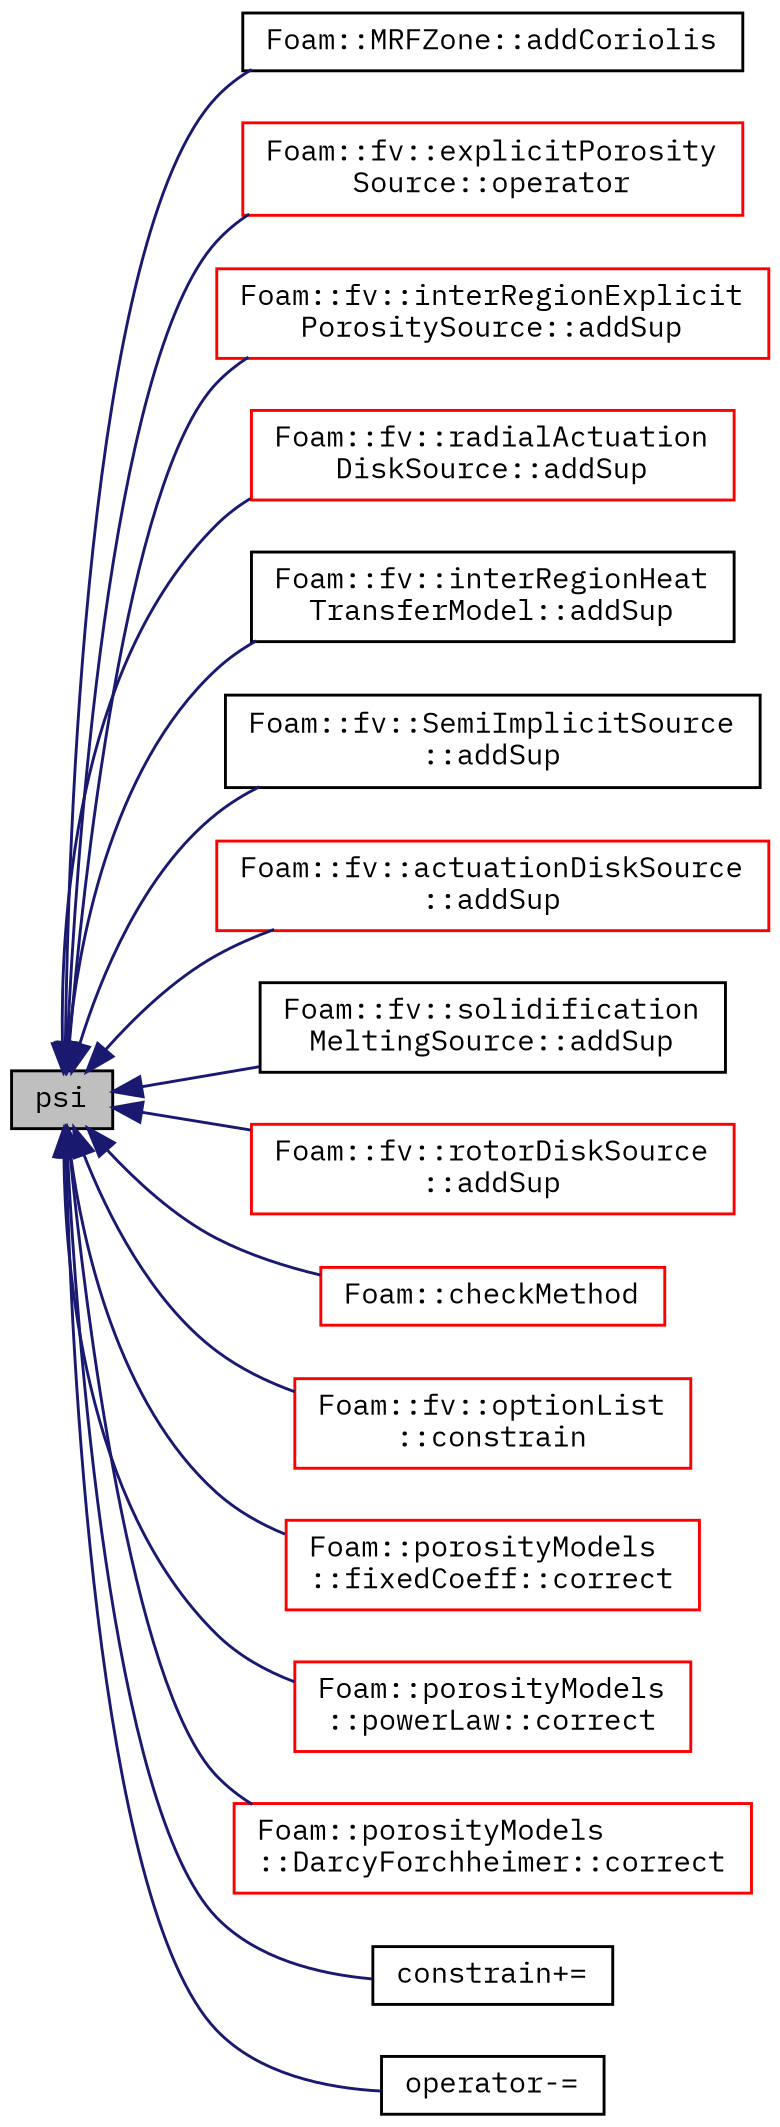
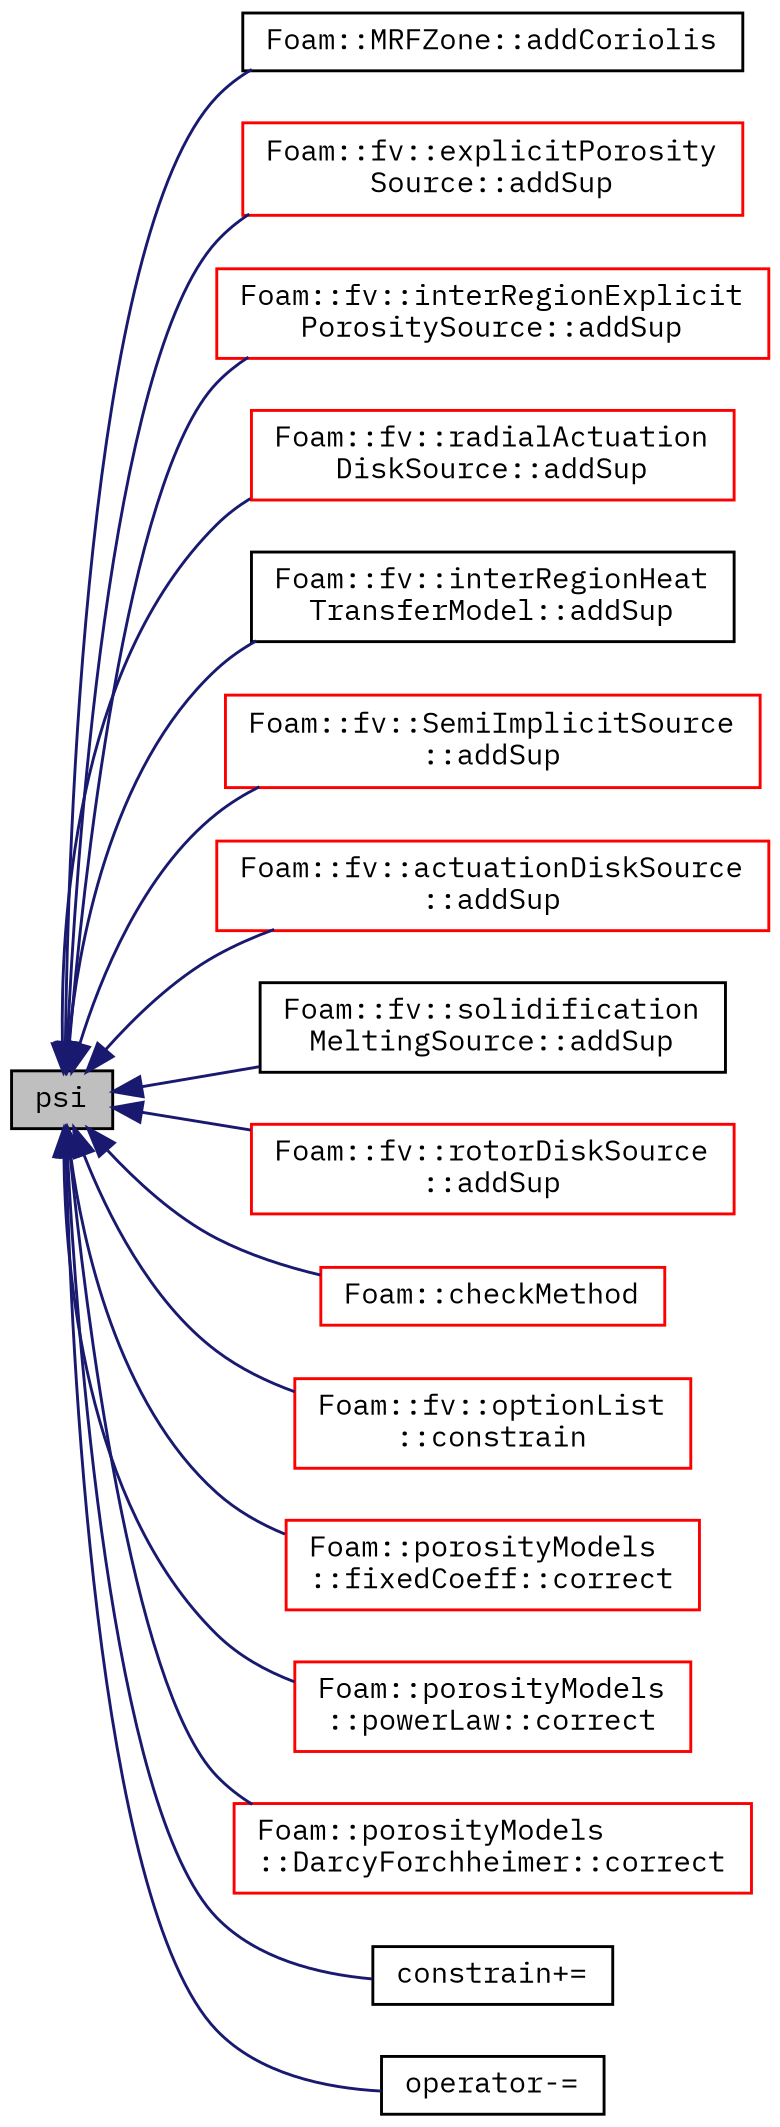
(493, 169) -> (493, 169)
(493, 741) -> (493, 741)
